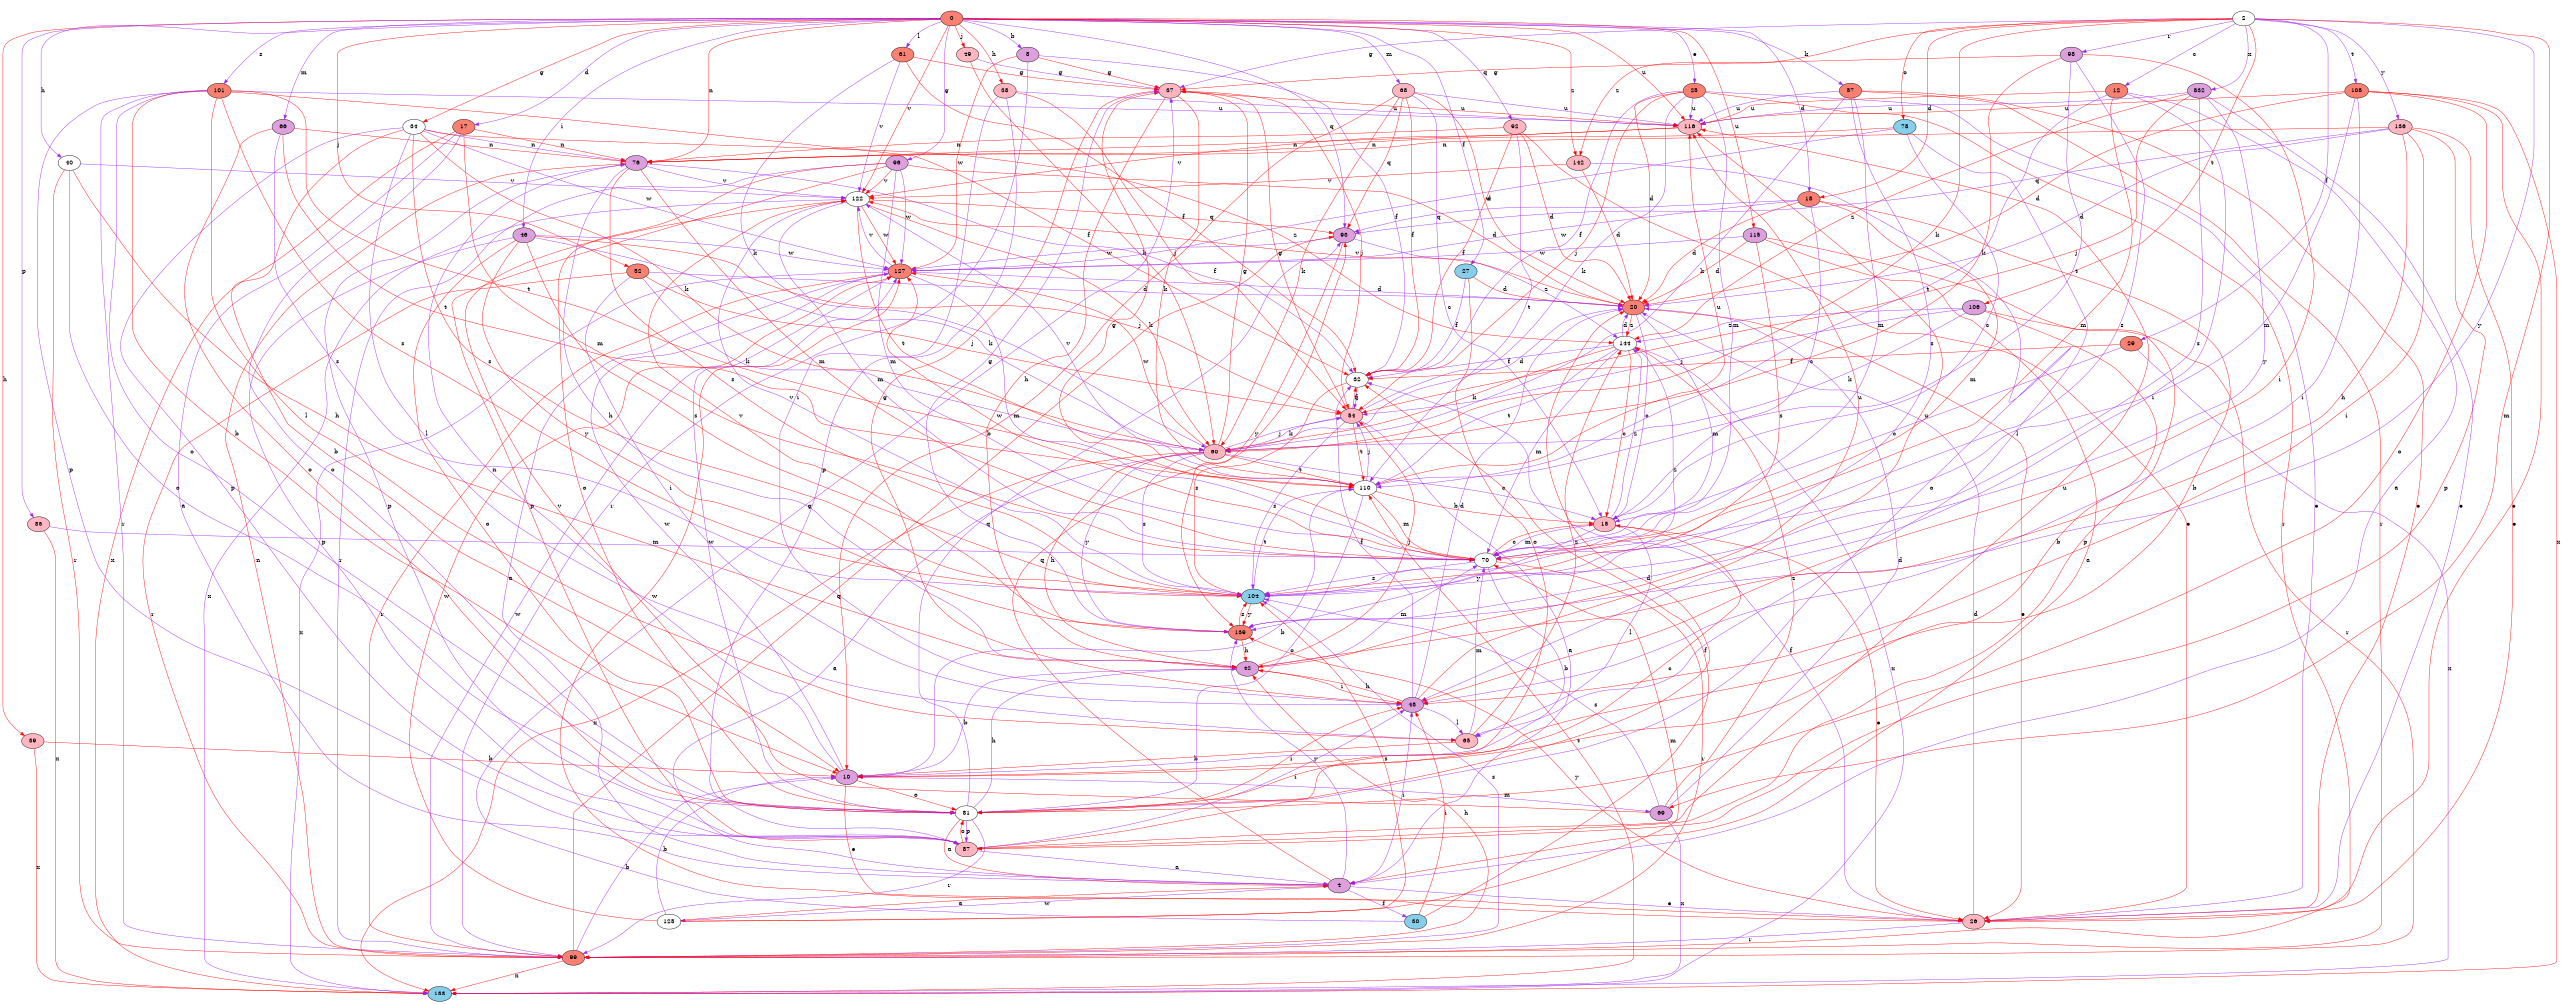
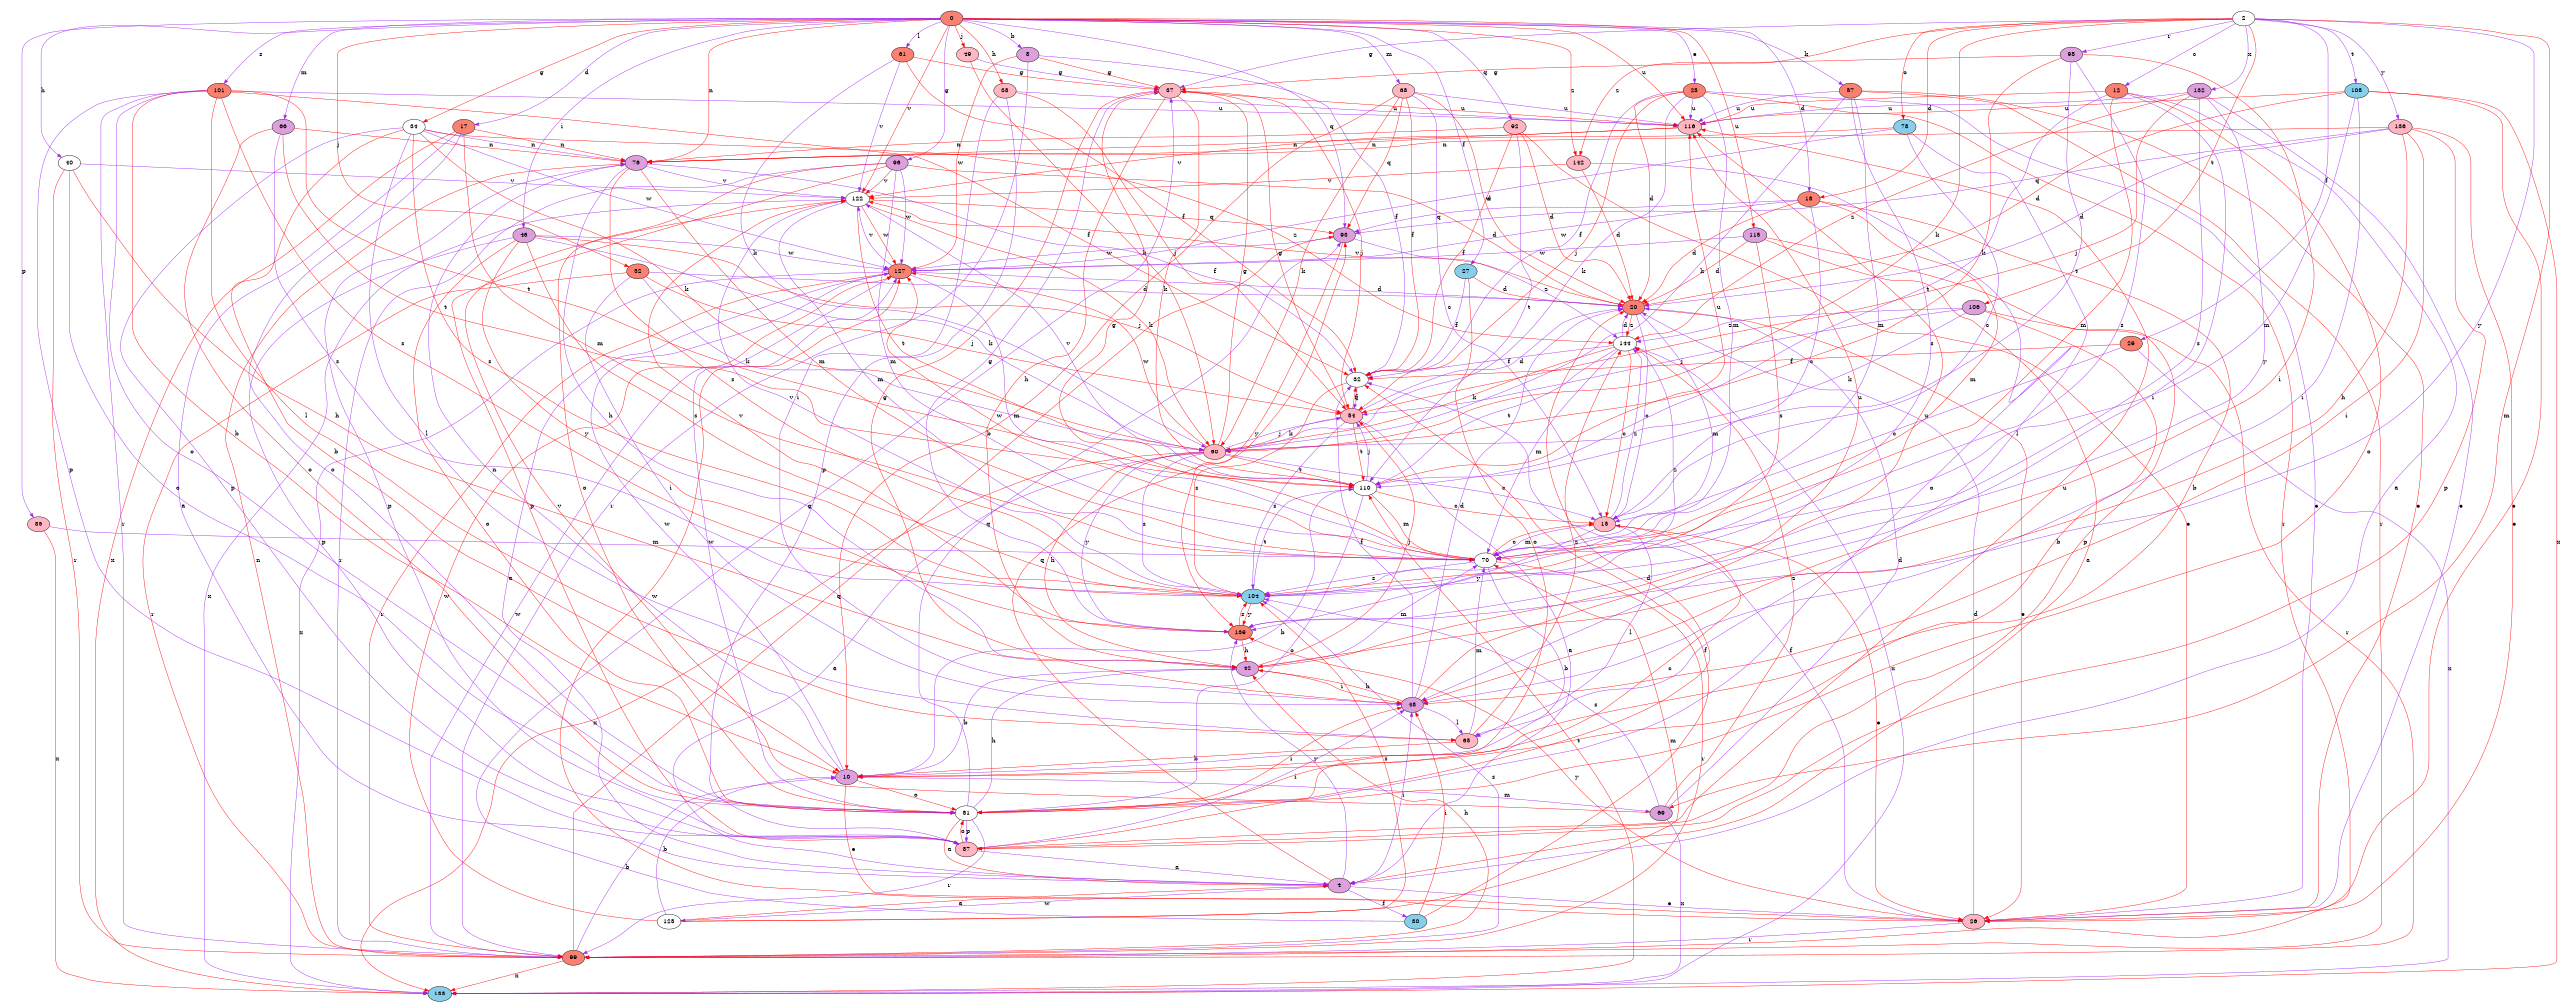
(2199, 91) -> (2199, 91)
(2357, 91) -> (2357, 91)
(1456, 506) -> (1456, 506)
(1996, 669) -> (1931, 652)
(33, 741) -> none
